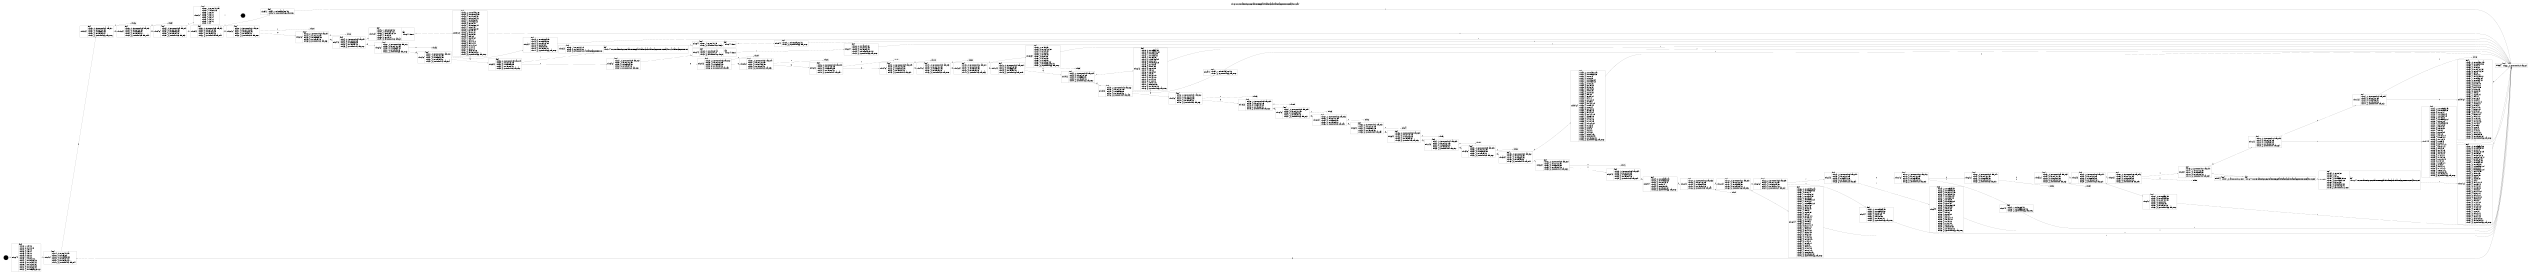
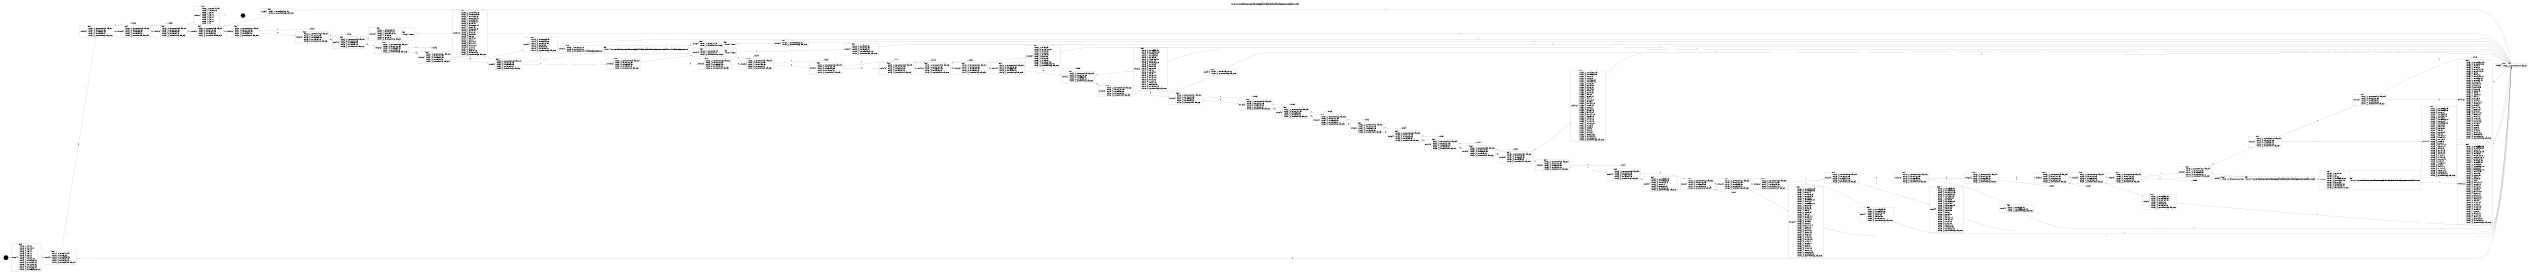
(1678, 184) -> (1662, 174)
